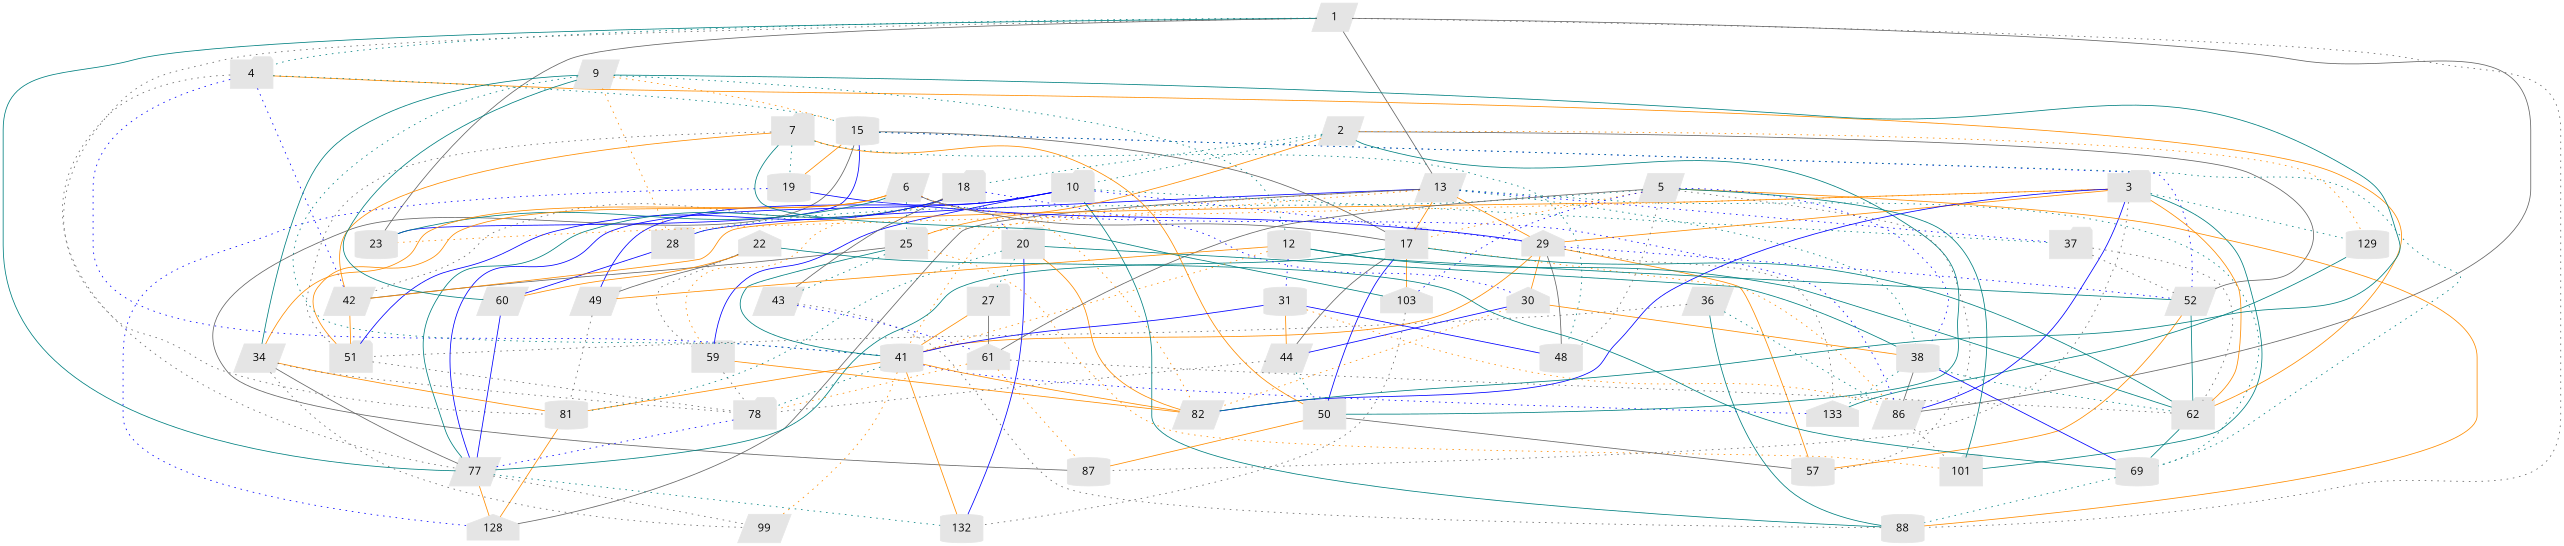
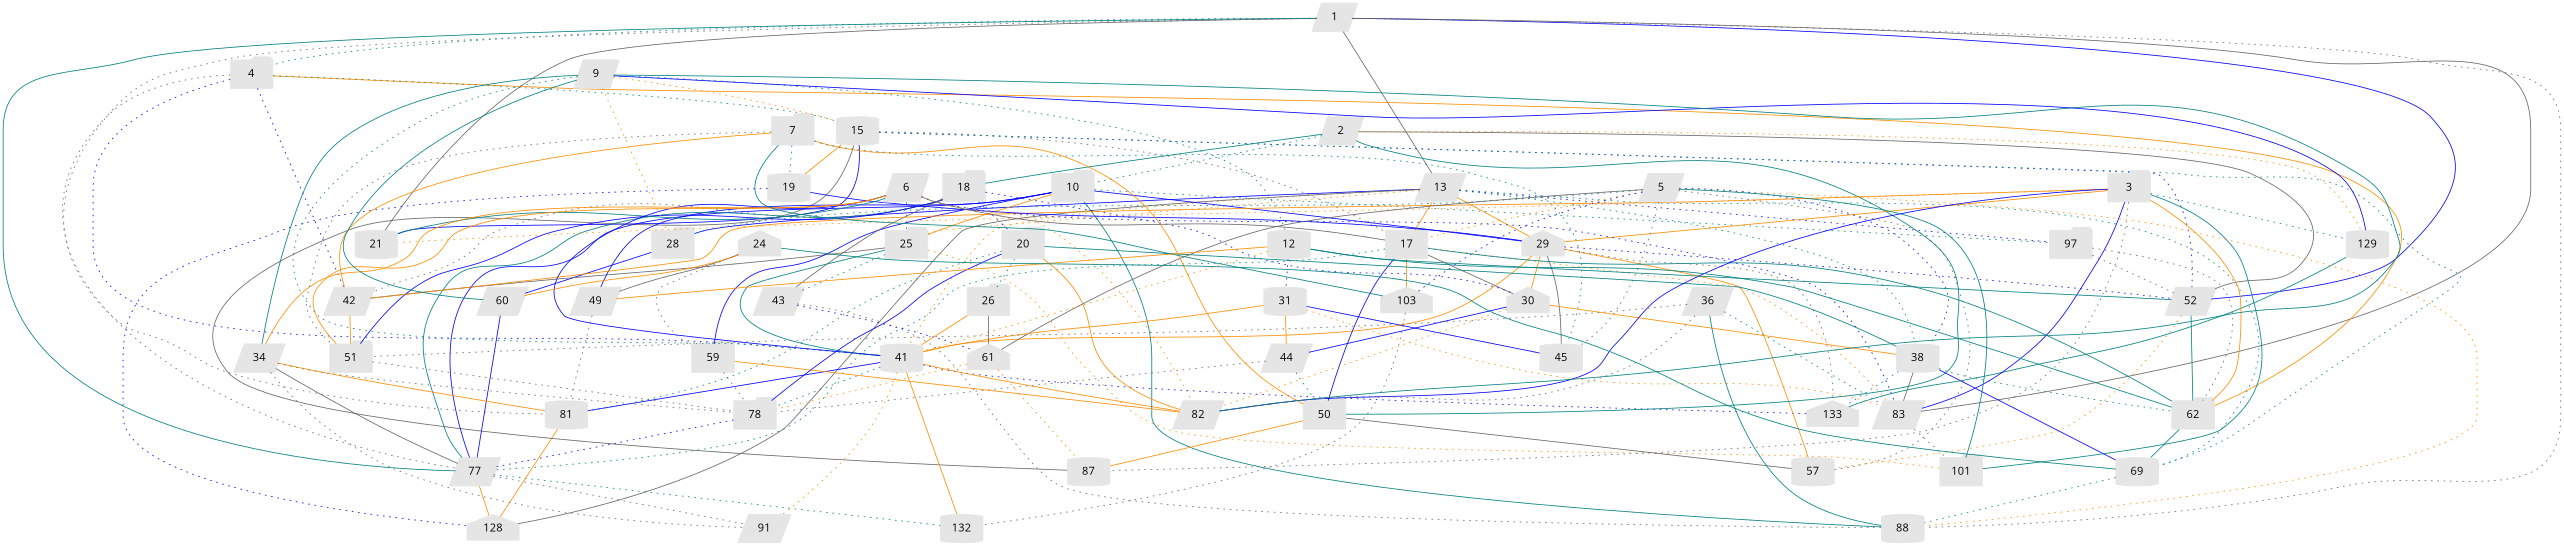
none -> (2075, 48)
none -> (1513, 116)
(1126, 150) -> (1126, 150)
(1128, 161) -> (1128, 161)
(1156, 188) -> (989, 213)
(1308, 215) -> (1308, 215)
(808, 241) -> none
(376, 245) -> (376, 245)
(760, 245) -> (760, 245)
(2071, 245) -> (2071, 245)
(961, 287) -> (961, 287)
(2402, 290) -> (2402, 290)
(1337, 297) -> (1475, 276)
none -> (555, 298)
(988, 301) -> (988, 301)
(1102, 326) -> (1102, 326)
(1561, 358) -> (1561, 358)
(741, 385) -> (741, 385)
(1591, 386) -> none
none -> (1505, 399)
(1009, 403) -> (890, 320)
(1899, 415) -> (1899, 415)
(2031, 437) -> (2031, 437)
(764, 529) -> (764, 529)
